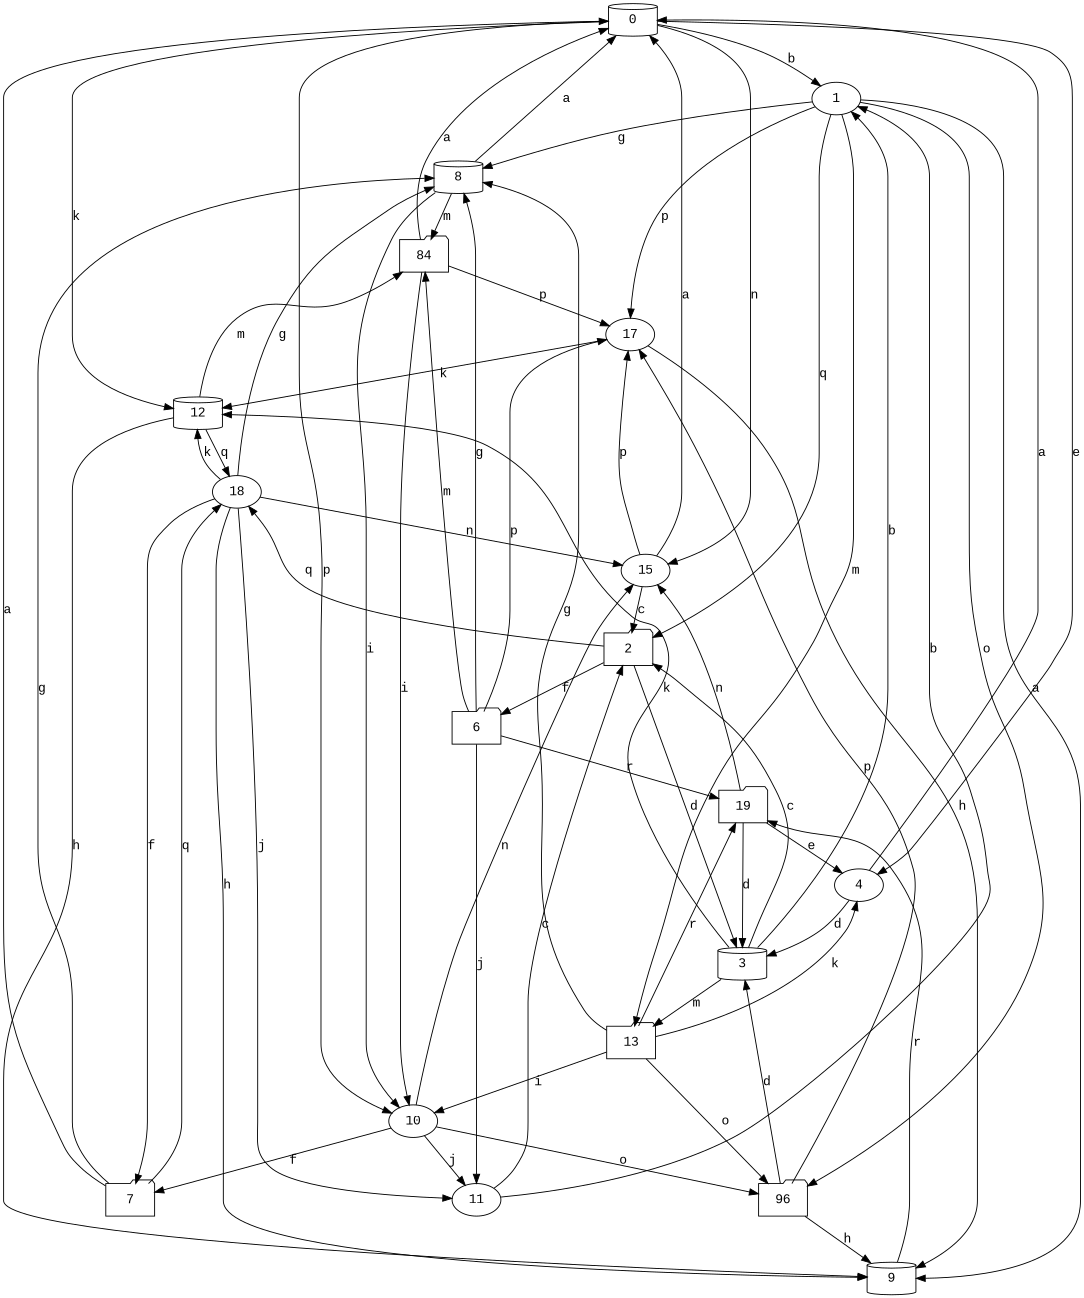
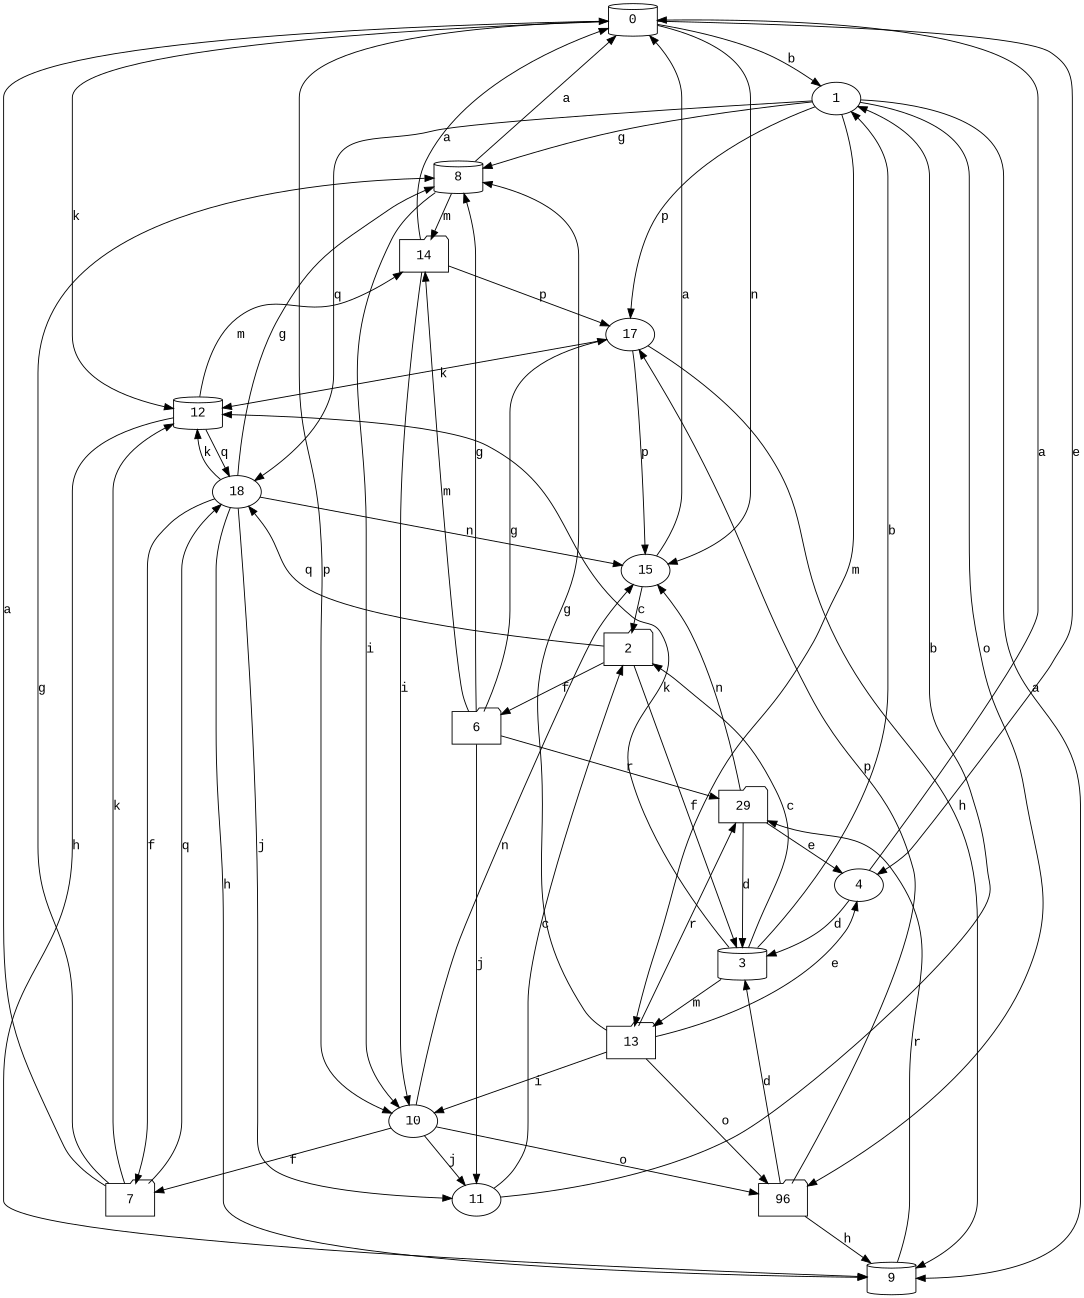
(424, 256) -> (424, 256)
(819, 409) -> (400, 136)
(619, 459) -> (641, 448)
(514, 531) -> (514, 531)
none -> (113, 795)
(694, 807) -> (694, 807)
(743, 807) -> (743, 807)
(835, 964) -> (835, 964)
